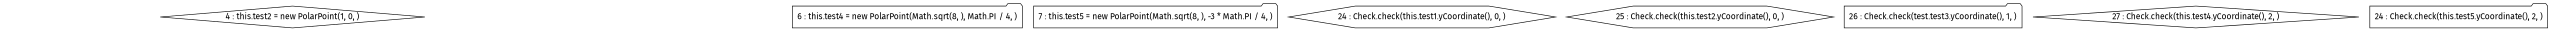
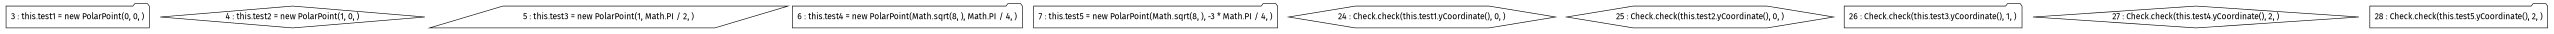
none -> (78, 17)
none -> (609, 17)
(1933, 17) -> (1933, 17)
(2459, 17) -> (2459, 17)
